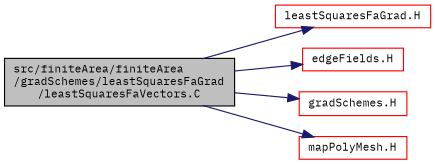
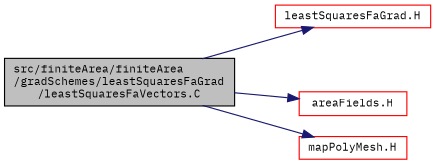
(353, 60) -> none
(353, 104) -> (353, 104)
